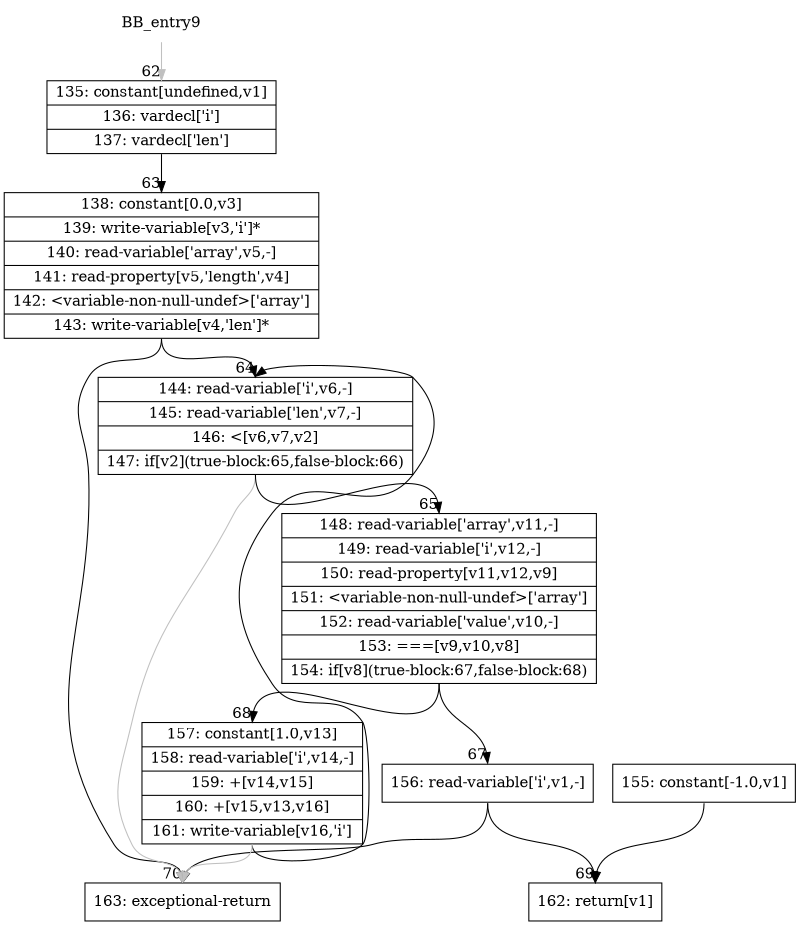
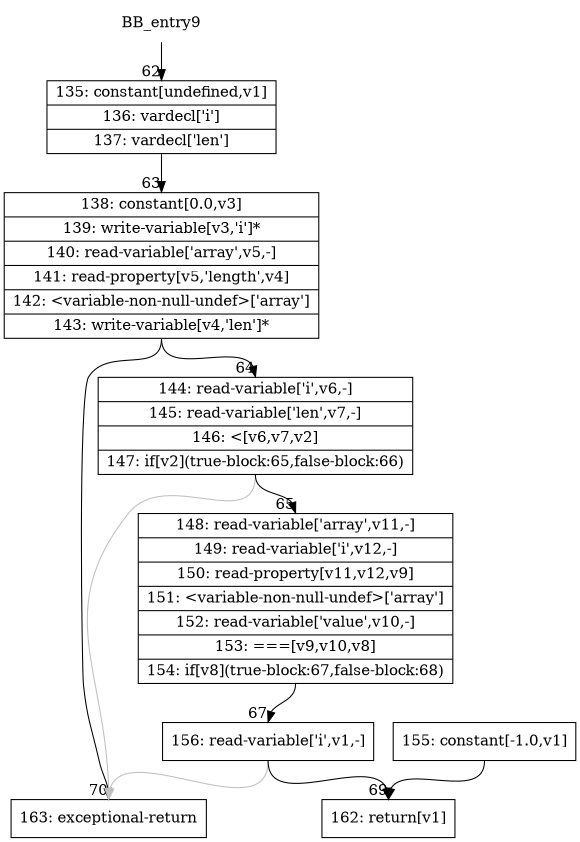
(162, 56) -> (162, 56)
(252, 783) -> none
(337, 849) -> (194, 781)
